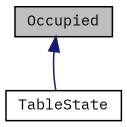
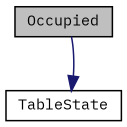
(54, 71) -> (74, 56)
